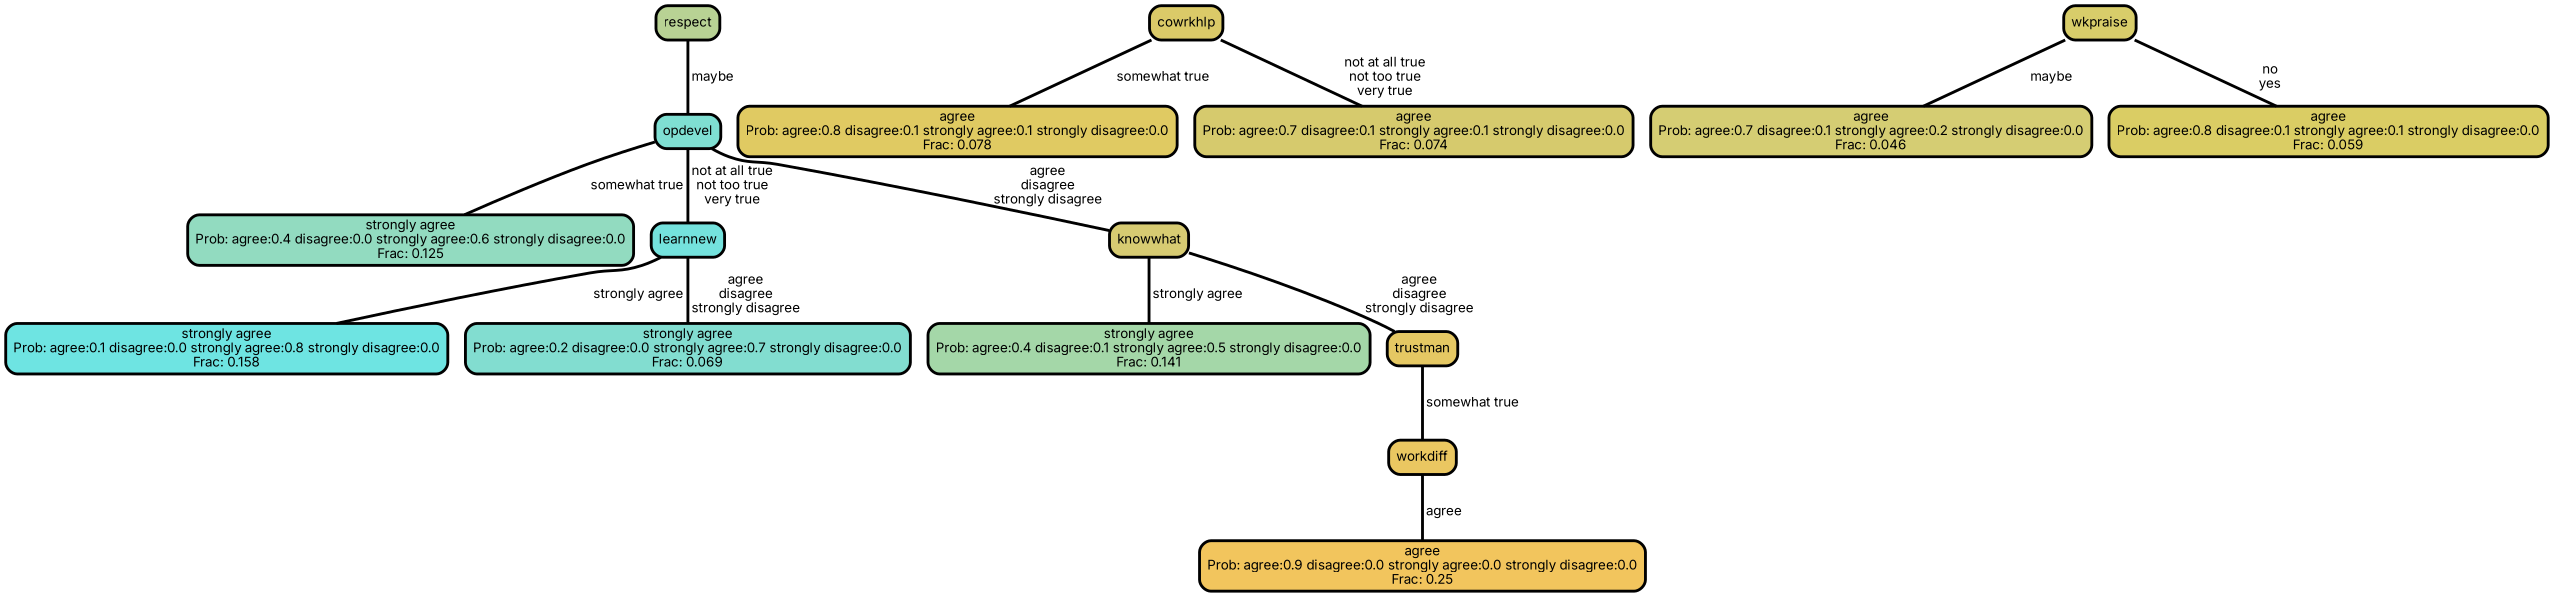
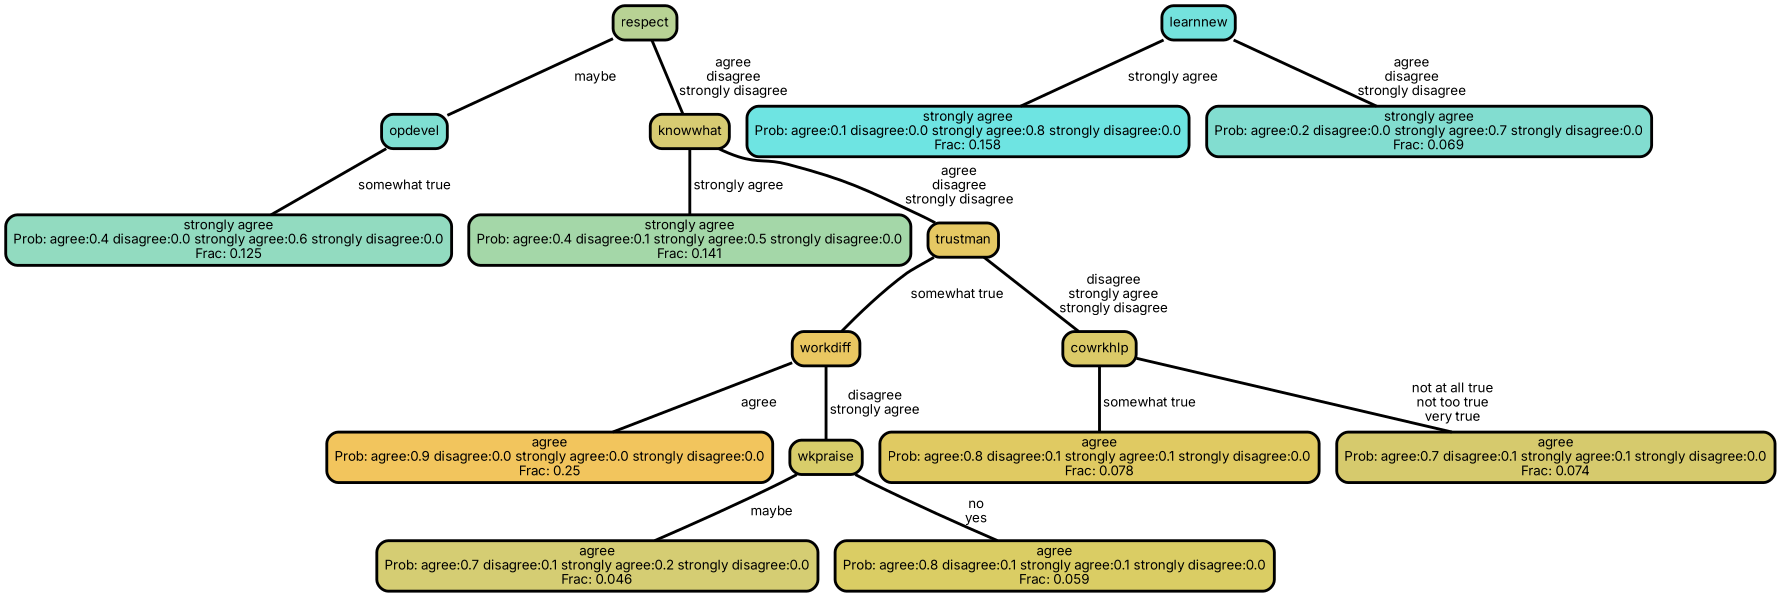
(688, 186) -> none
(910, 190) -> (667, 77)
none -> (1031, 294)
none -> (826, 403)
